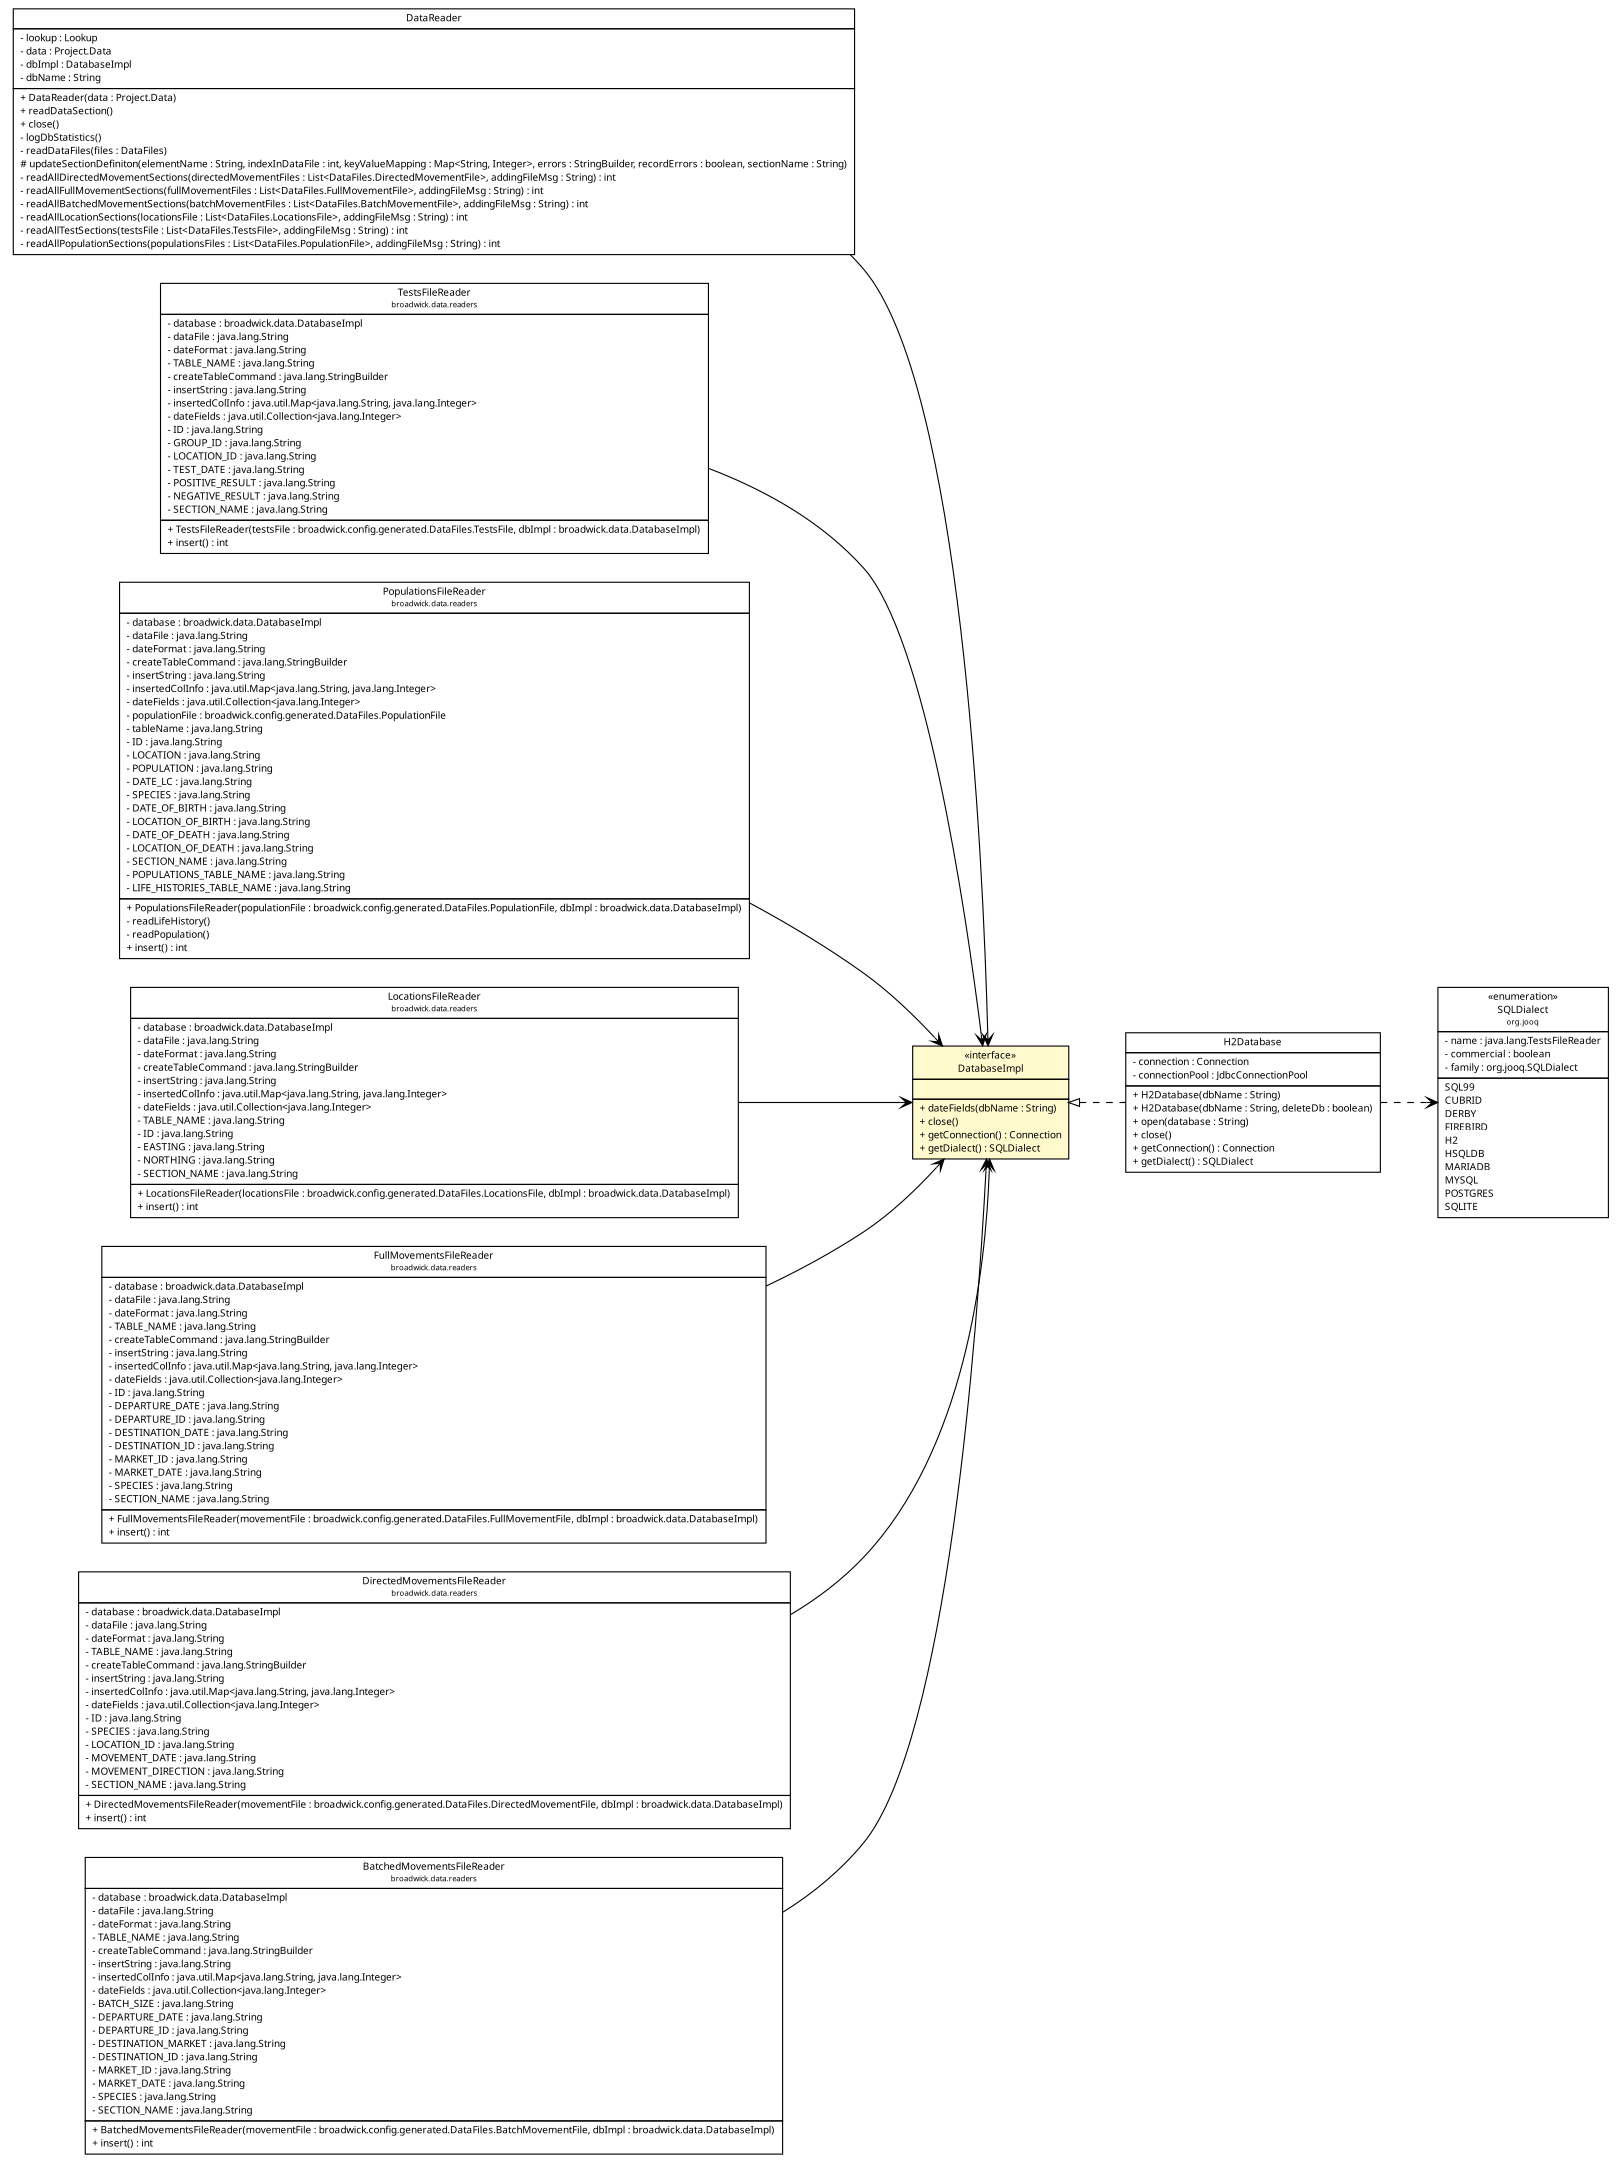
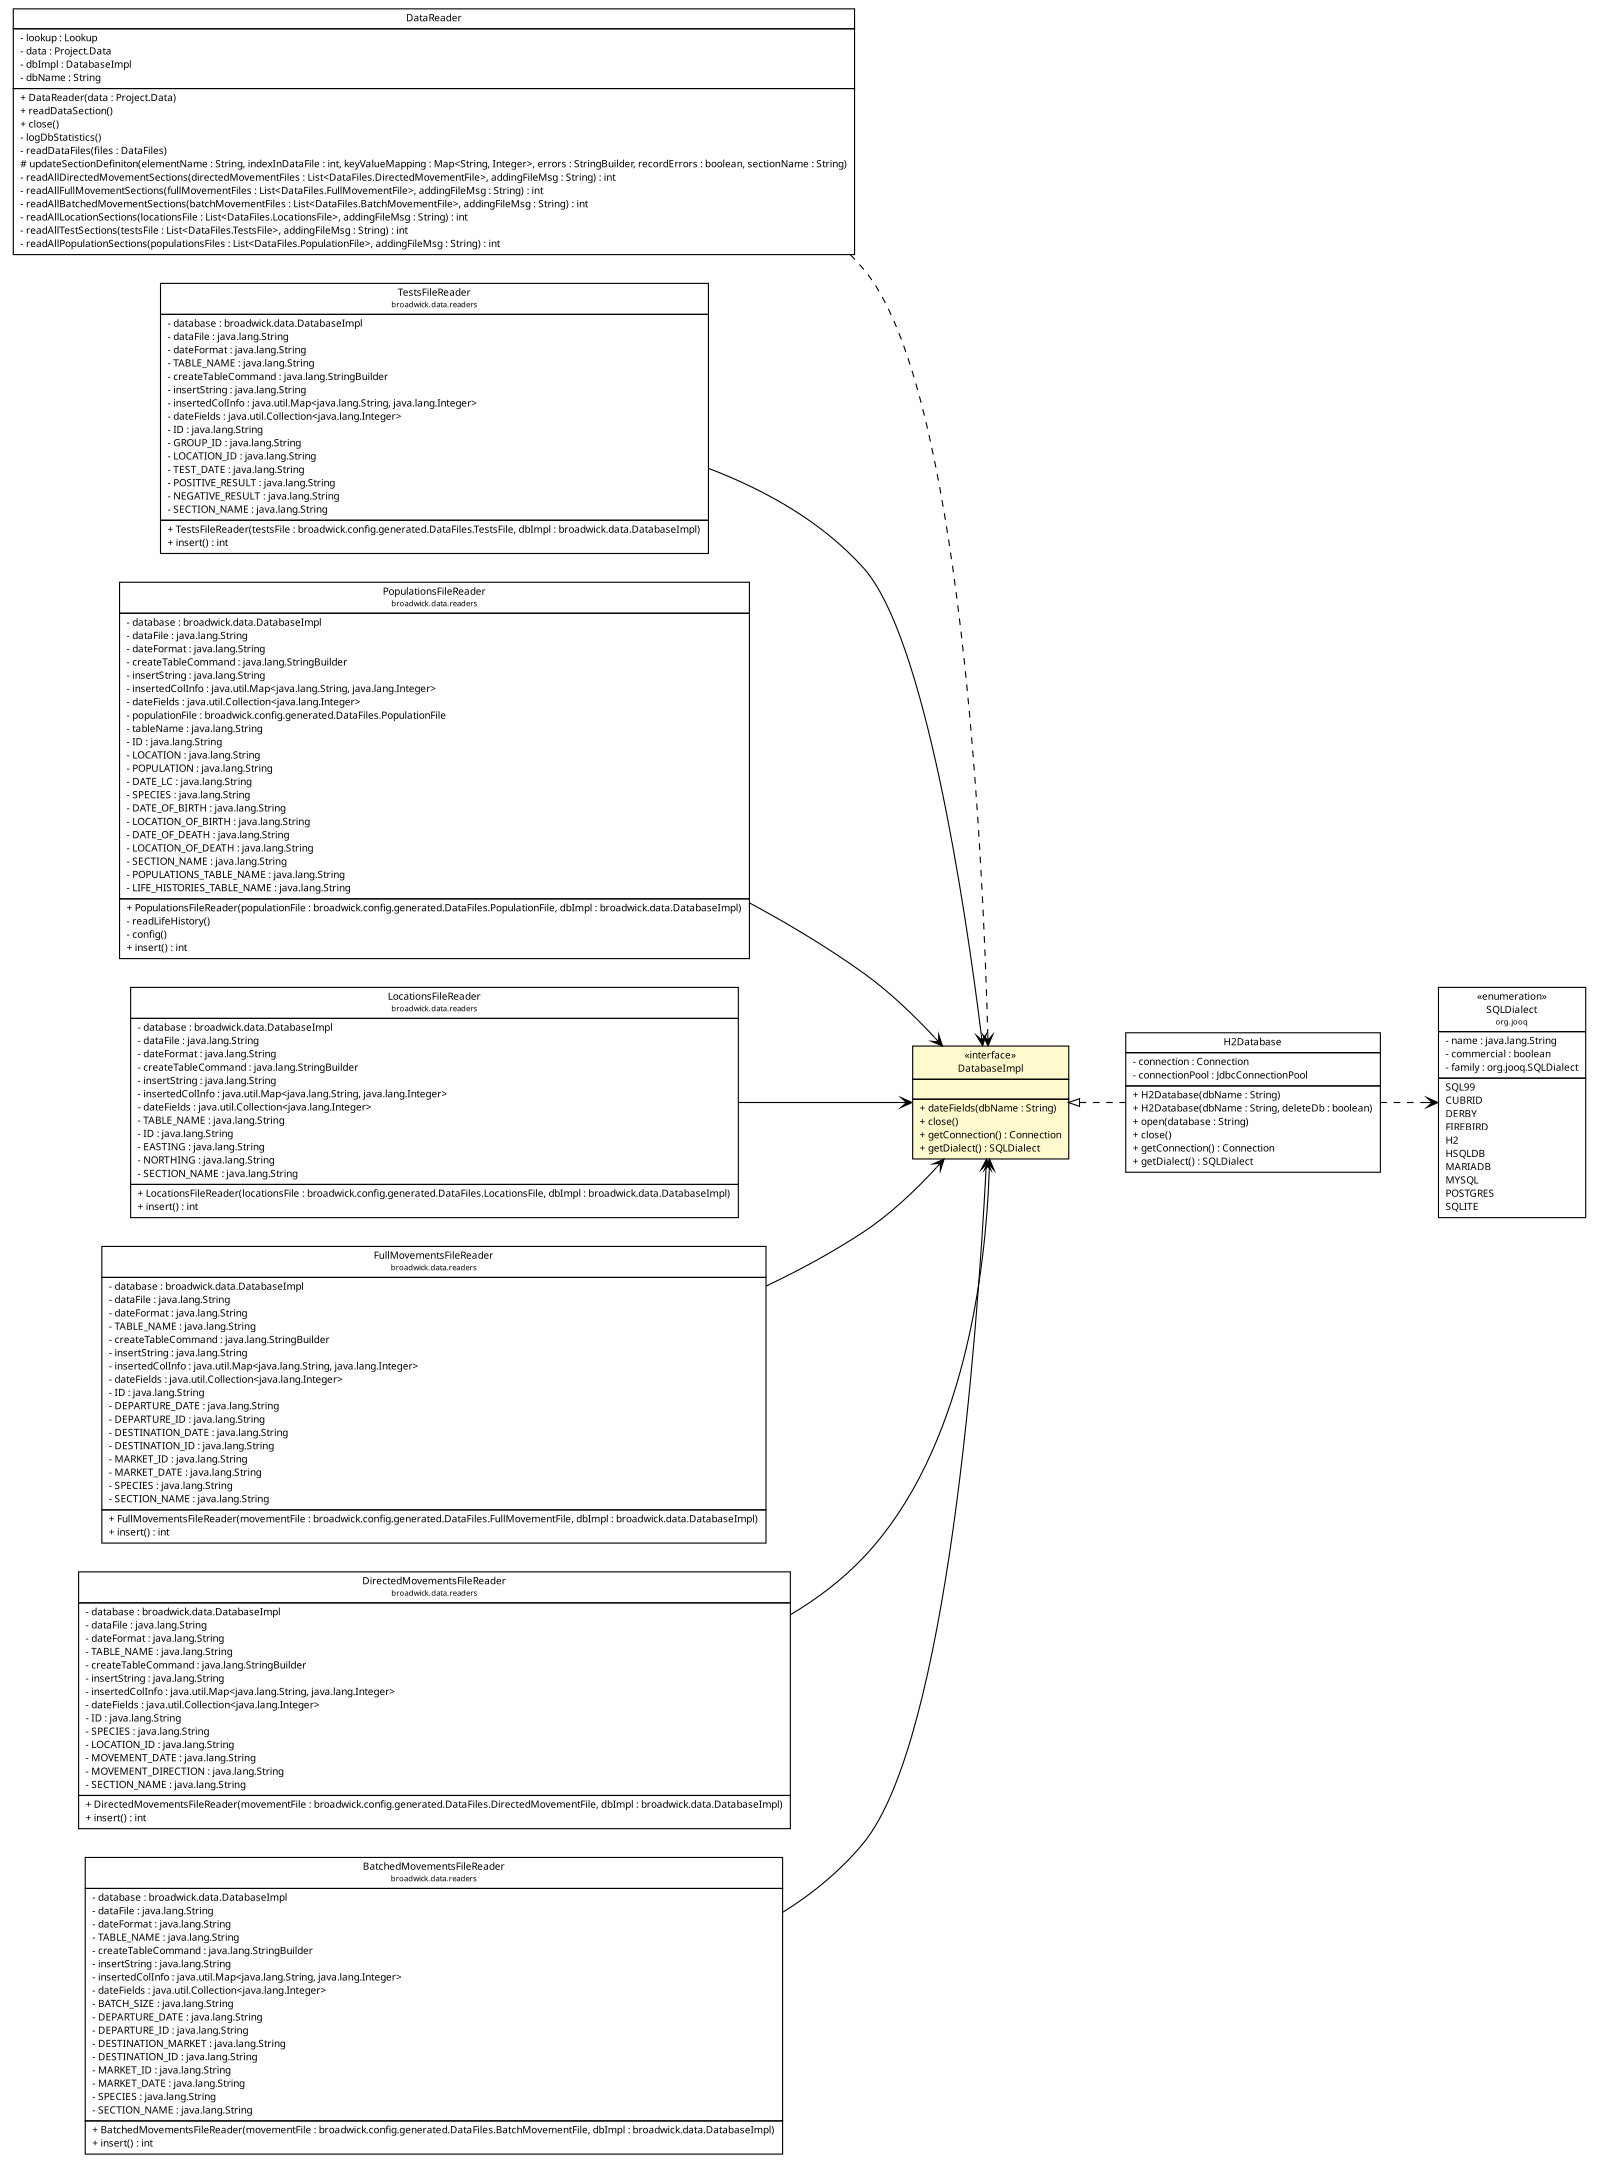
(961, 635) -> (961, 635)
(168, 935) -> (147, 935)
(1523, 1041) -> (1502, 1041)
